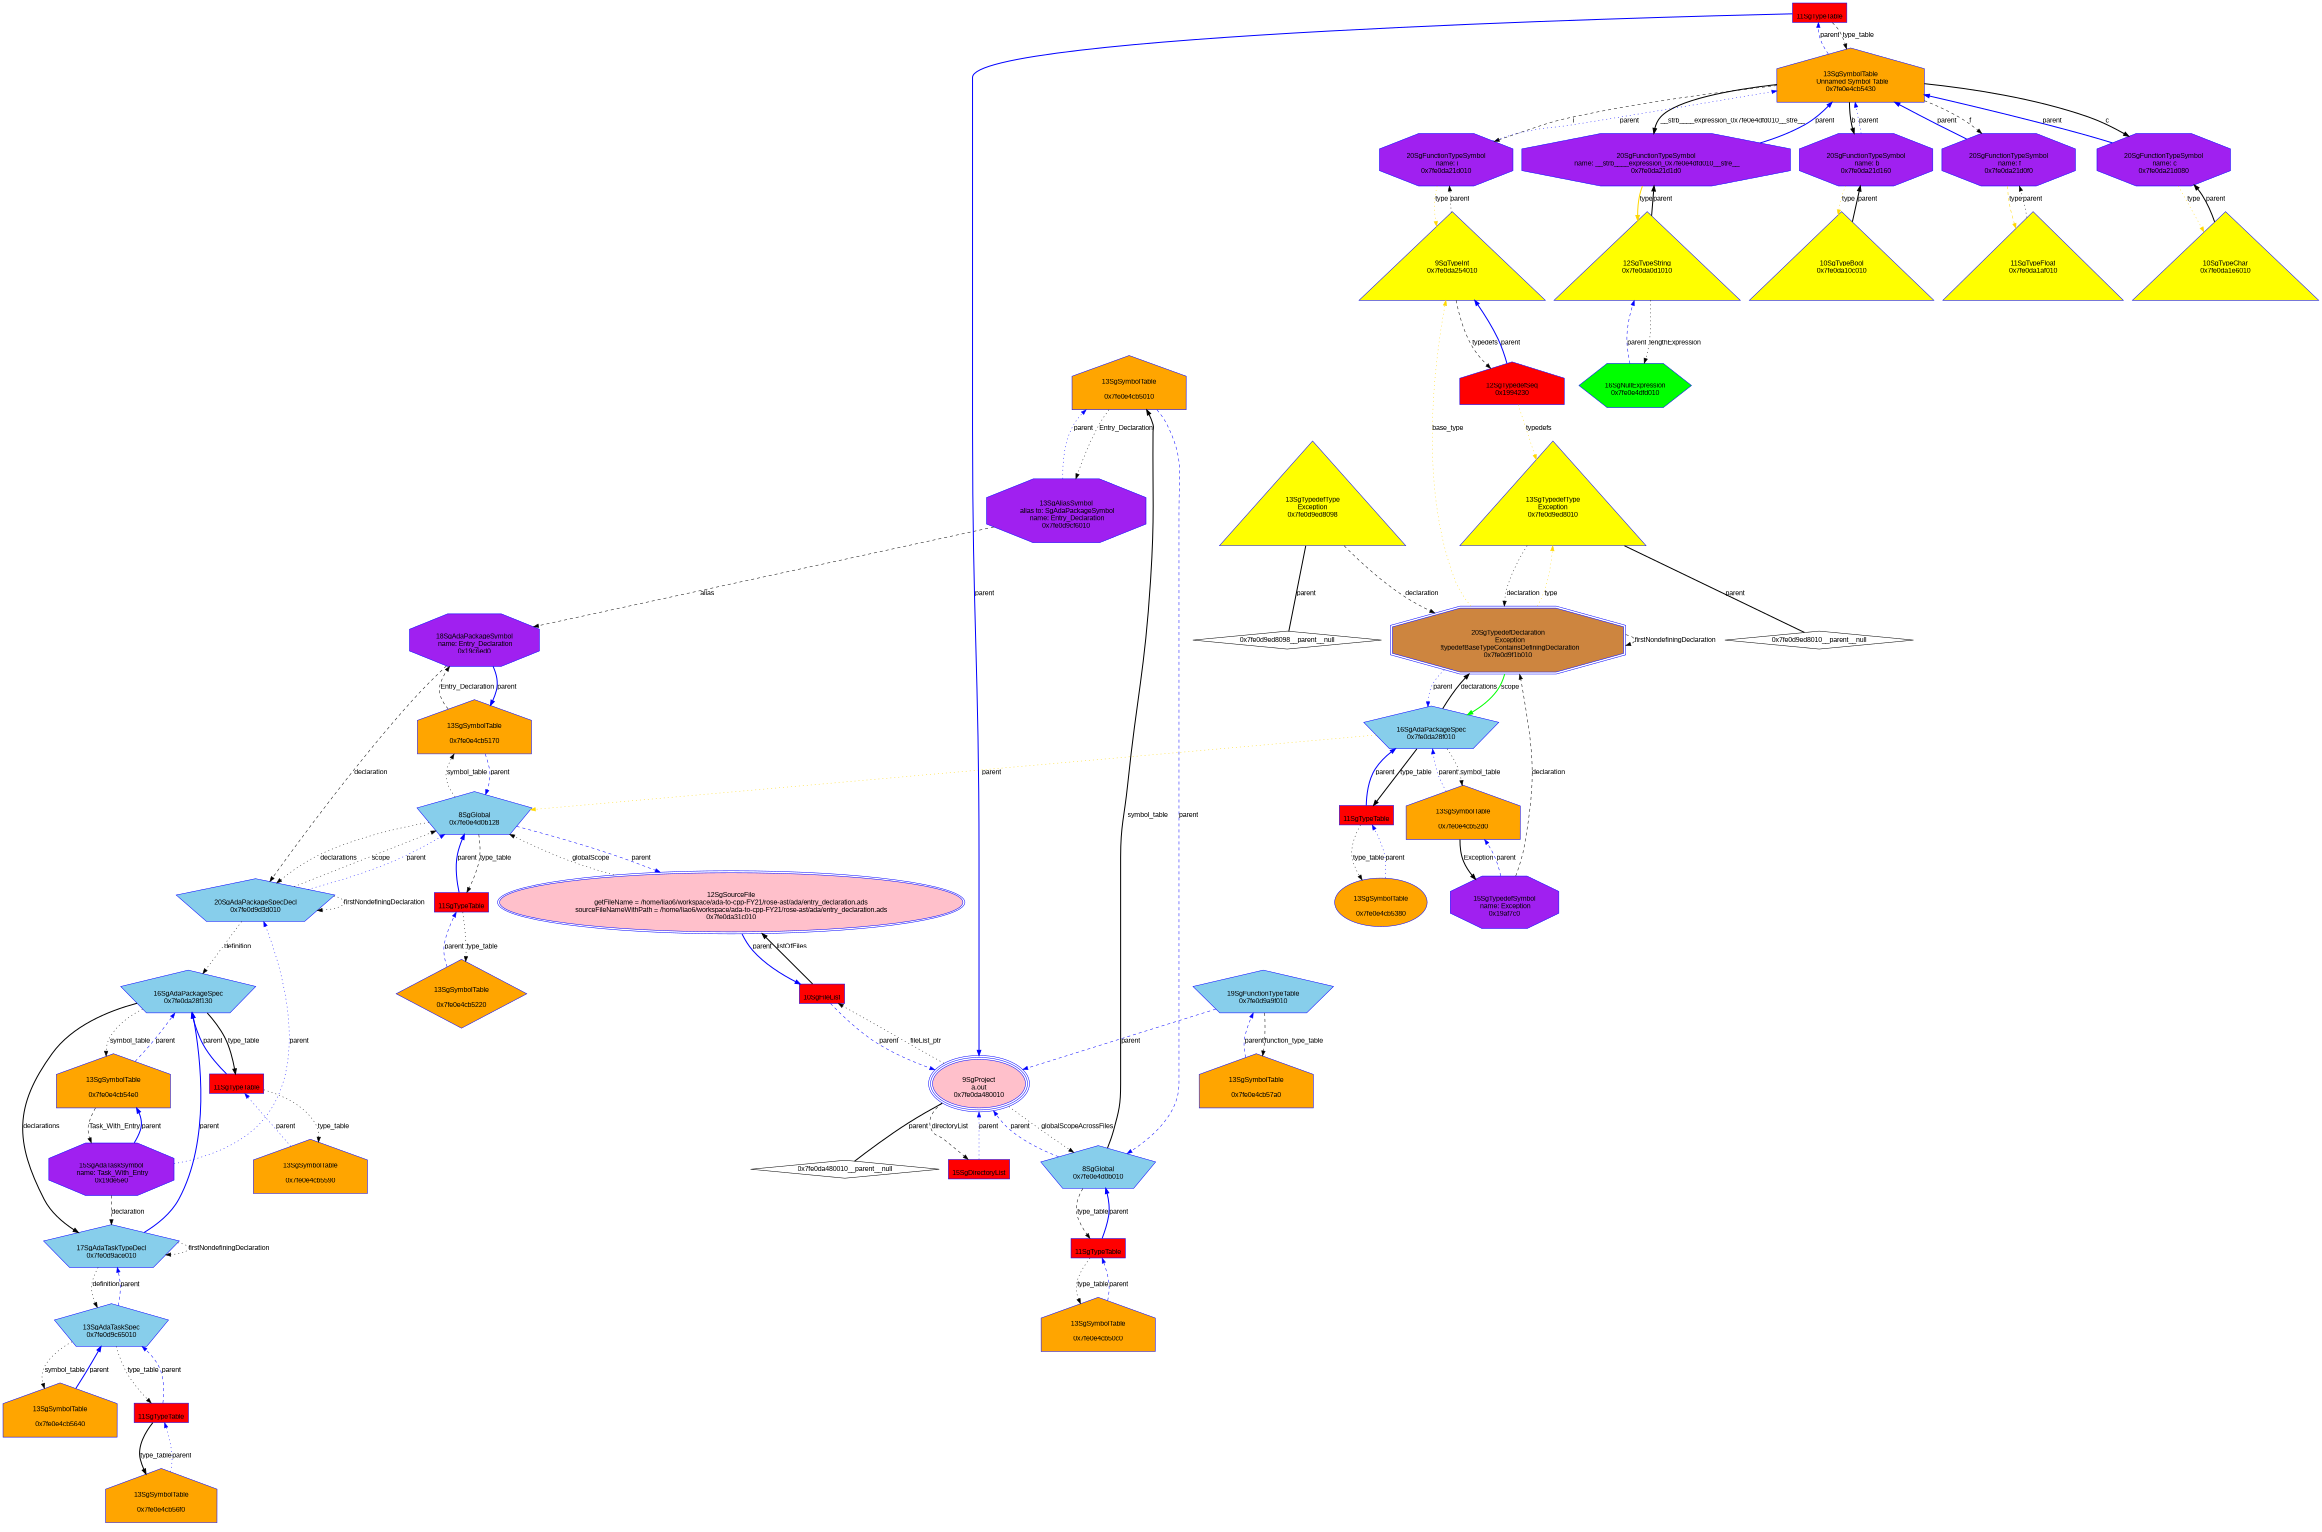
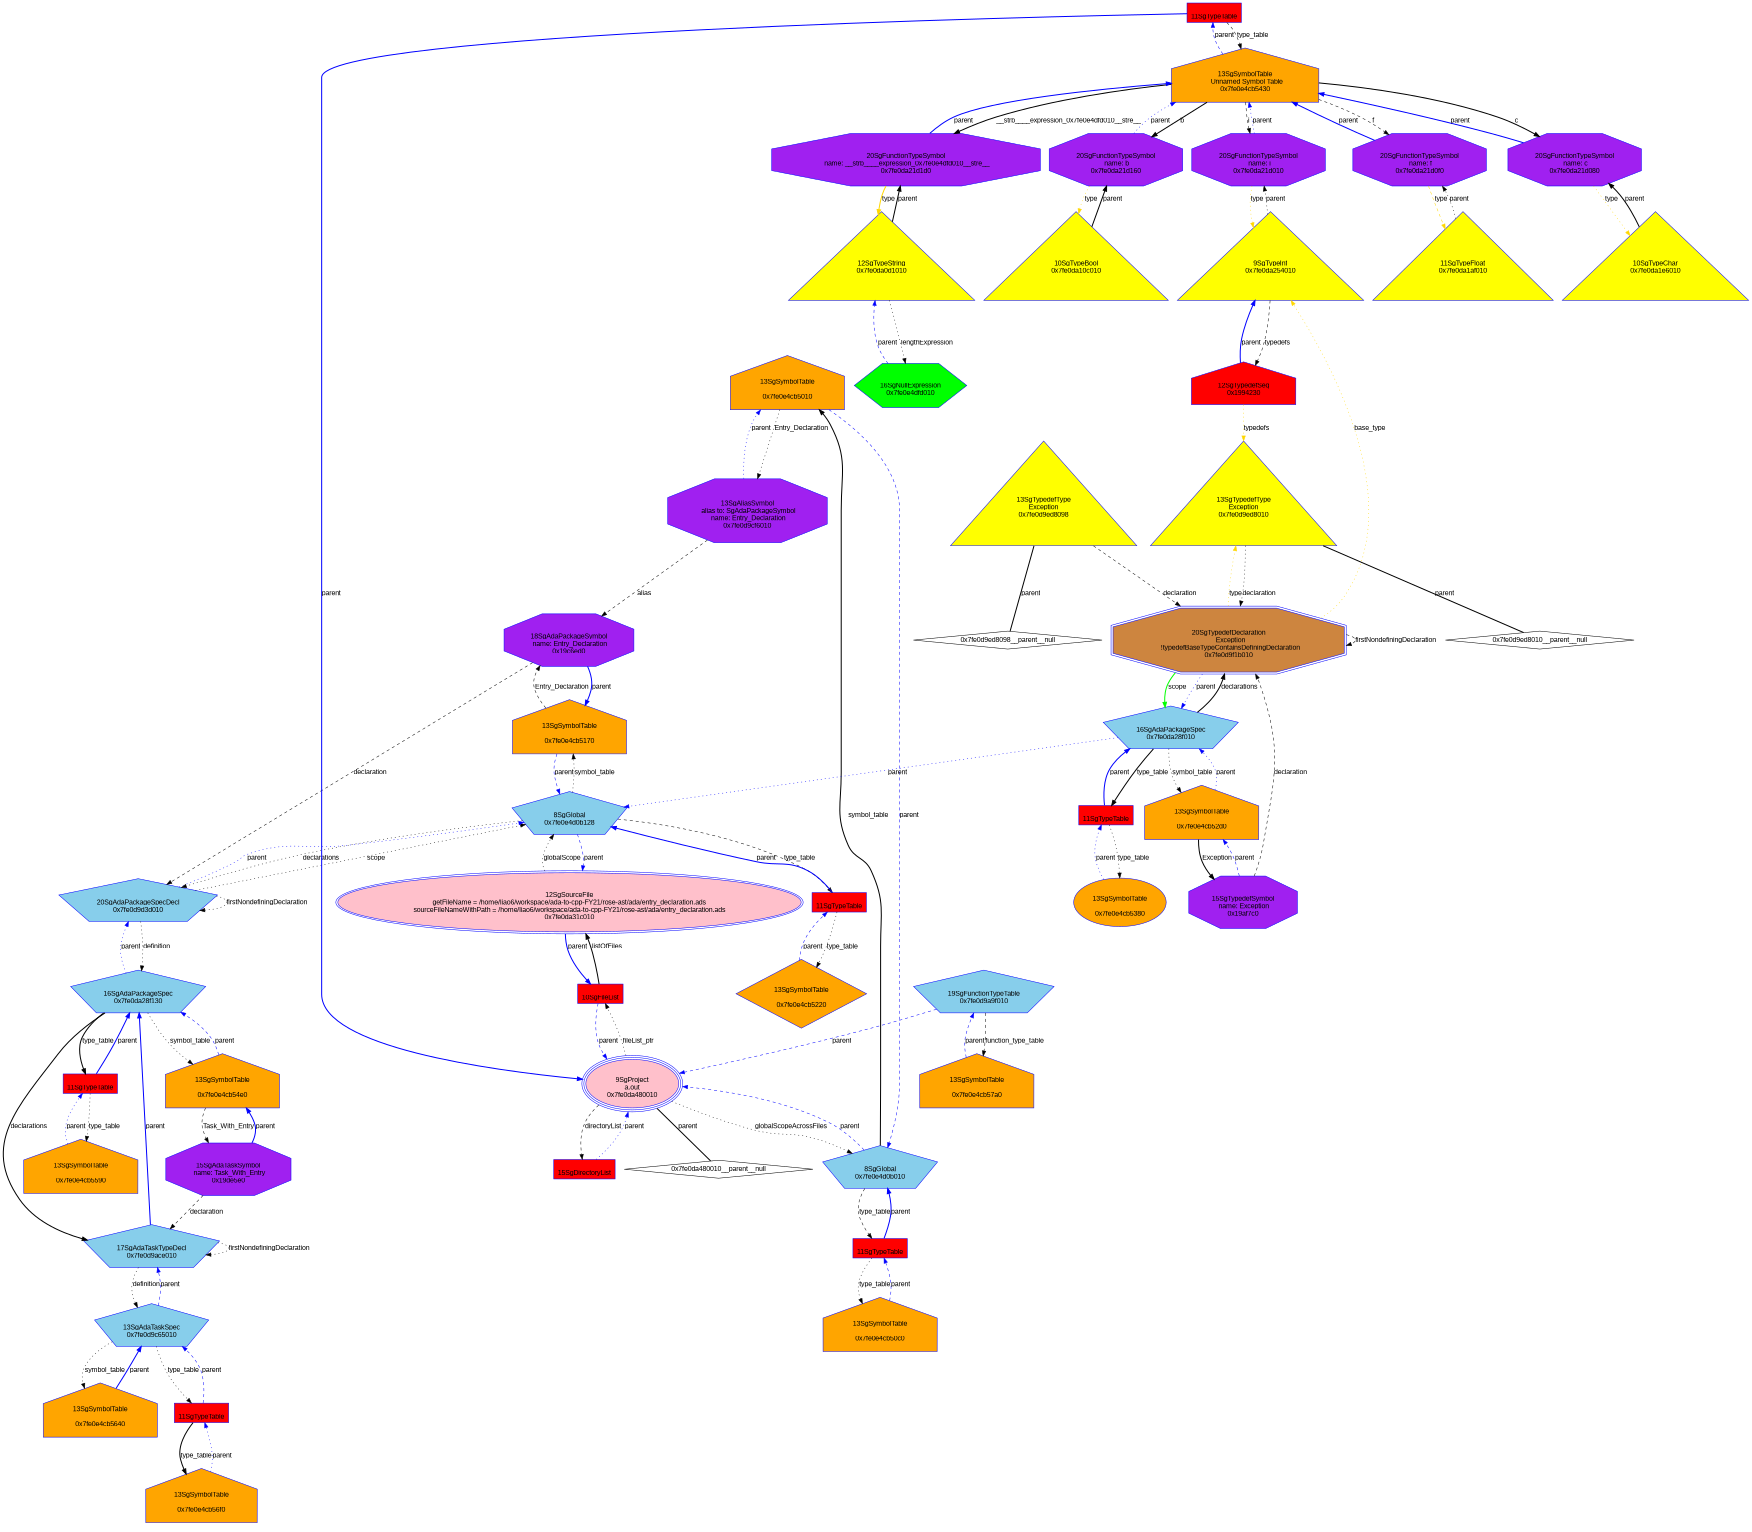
(956, 772) -> (873, 772)
(285, 1075) -> (121, 950)
